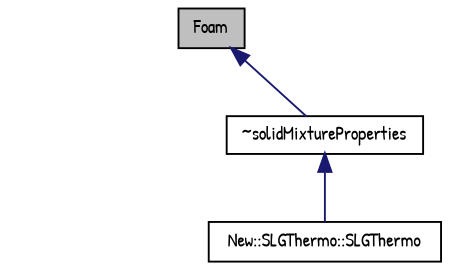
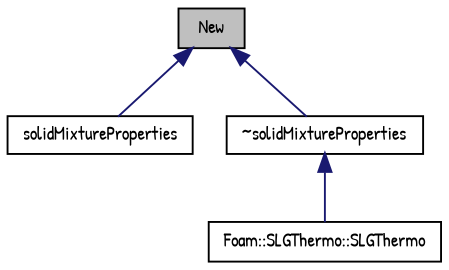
(212, 28) -> (212, 28)
none -> (100, 135)
(325, 242) -> (325, 242)
